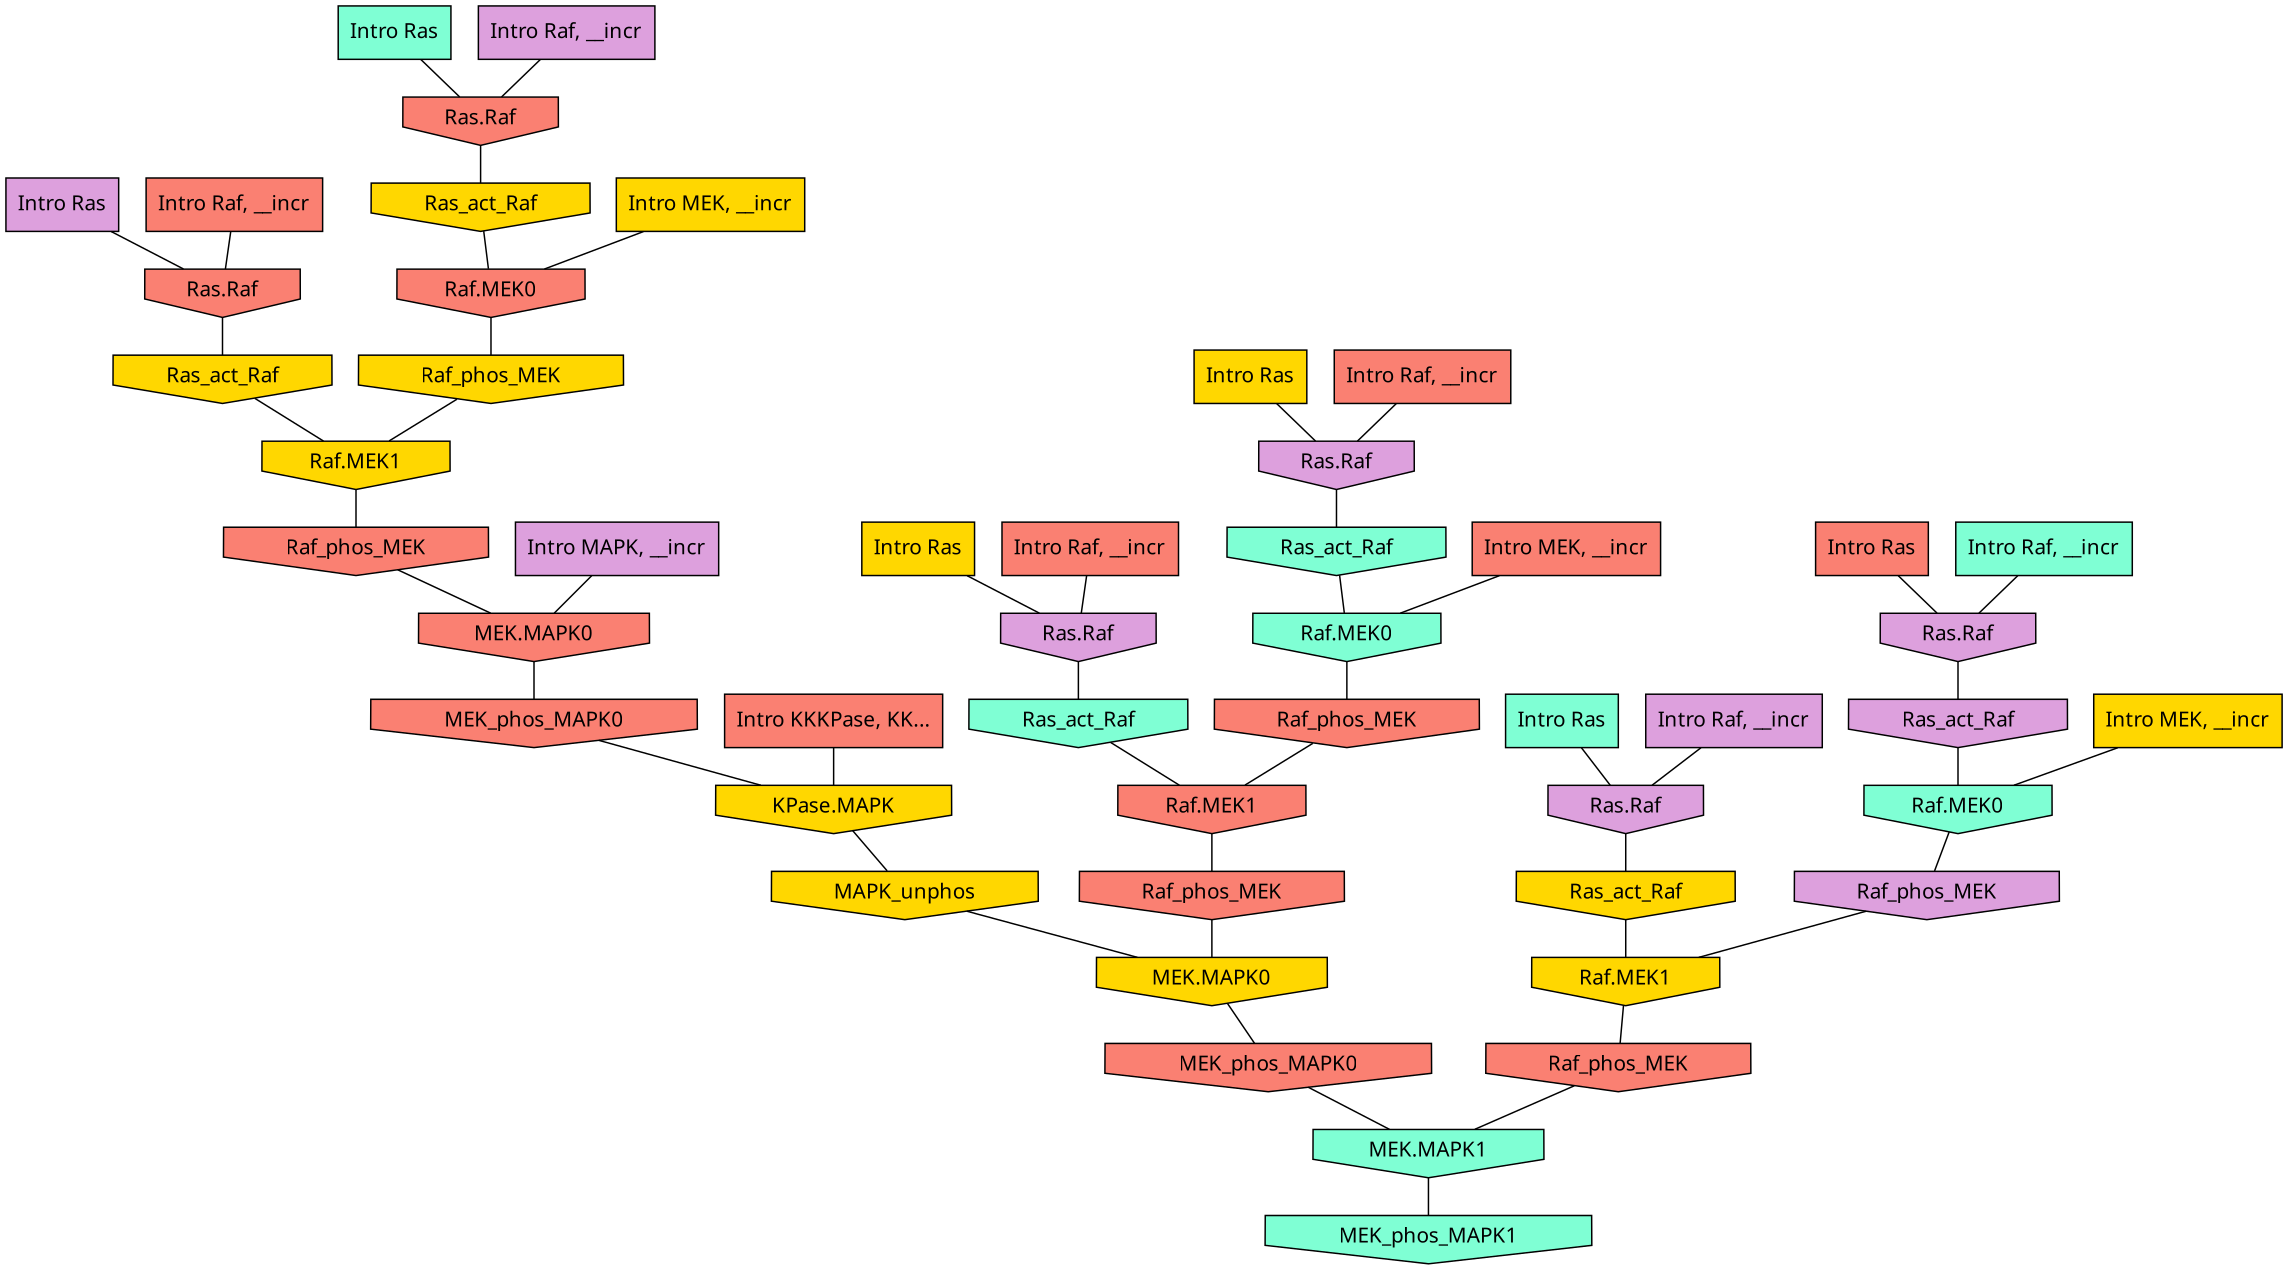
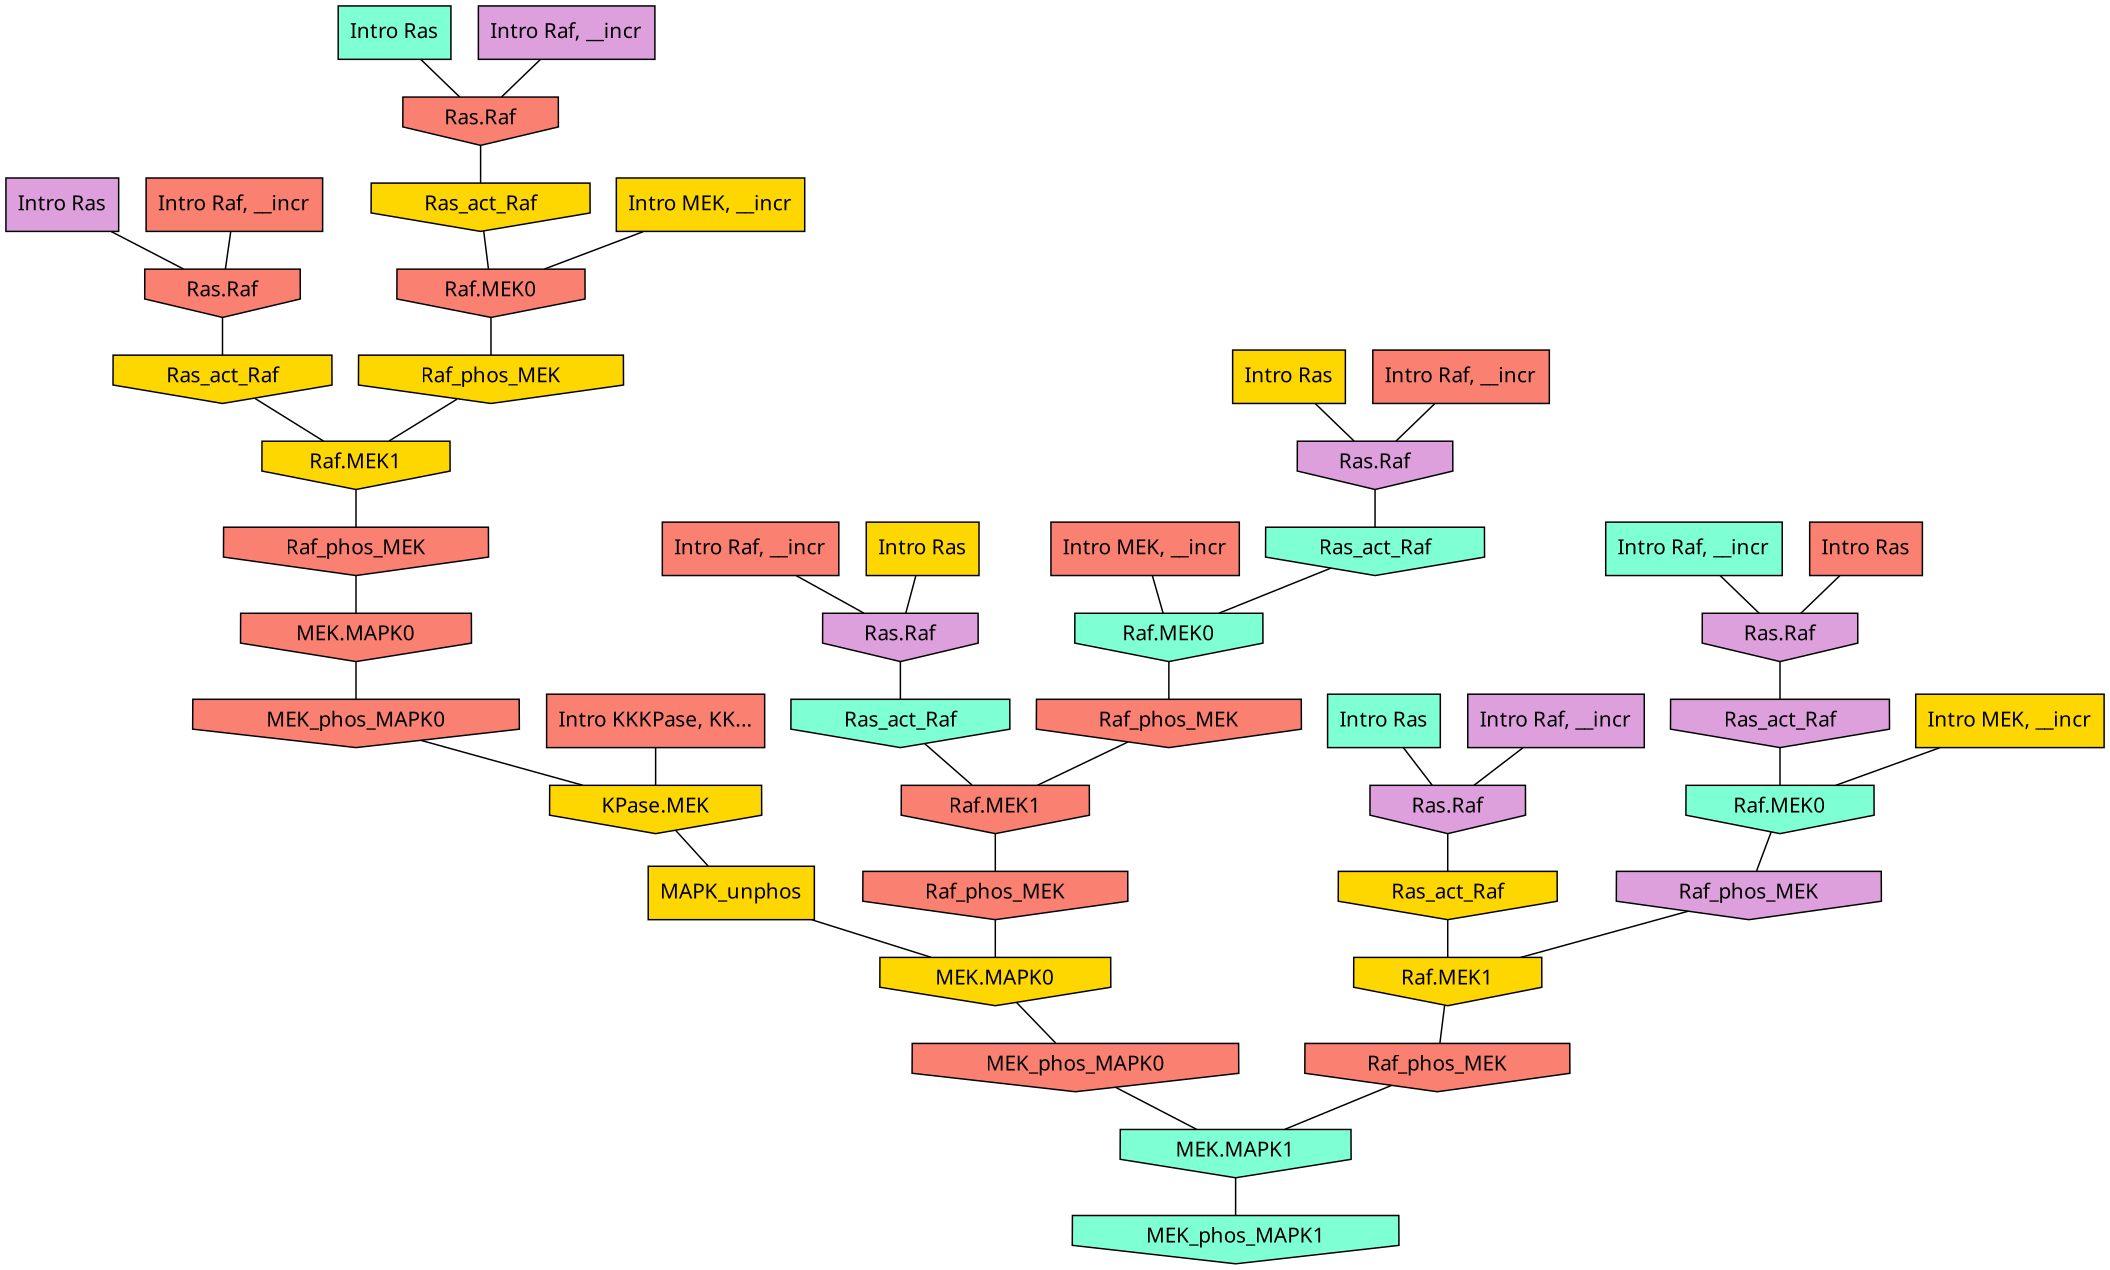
(617, 549) -> none
(834, 807) -> (656, 807)
(905, 893) -> (731, 893)
